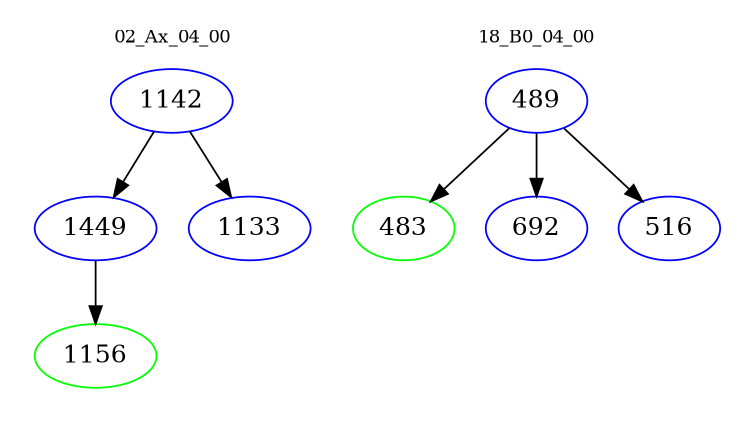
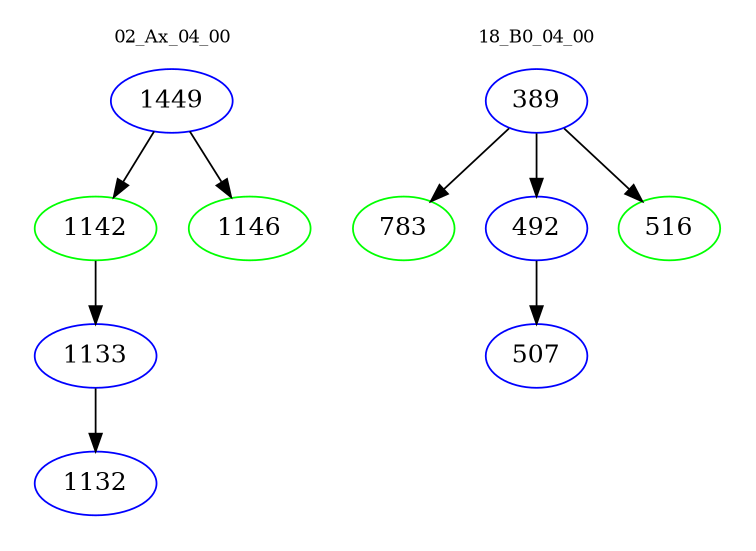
(172, 101) -> (96, 228)
(537, 101) -> (537, 101)
(139, 157) -> (139, 157)
(404, 228) -> (404, 228)
(537, 228) -> (537, 228)
(669, 228) -> (669, 228)
(96, 356) -> (250, 228)
none -> (537, 356)
none -> (96, 483)
